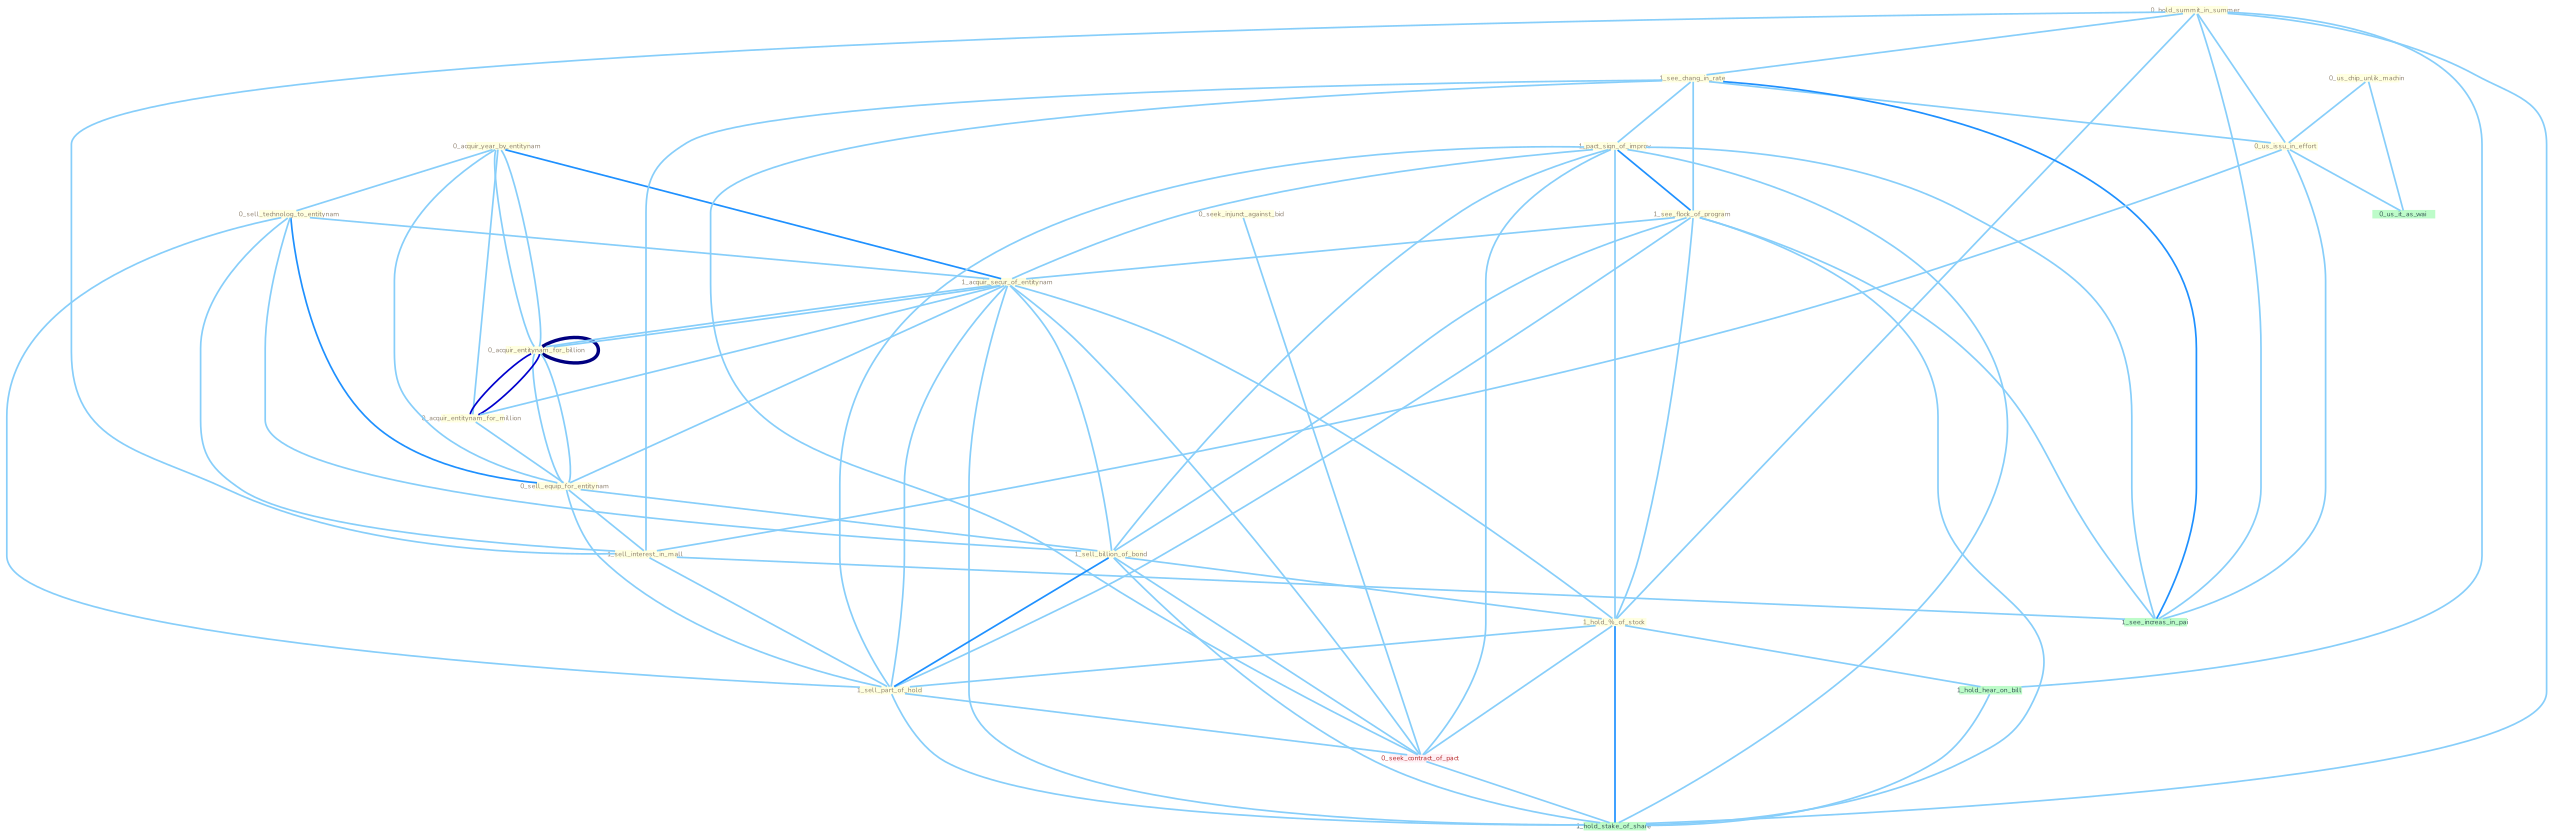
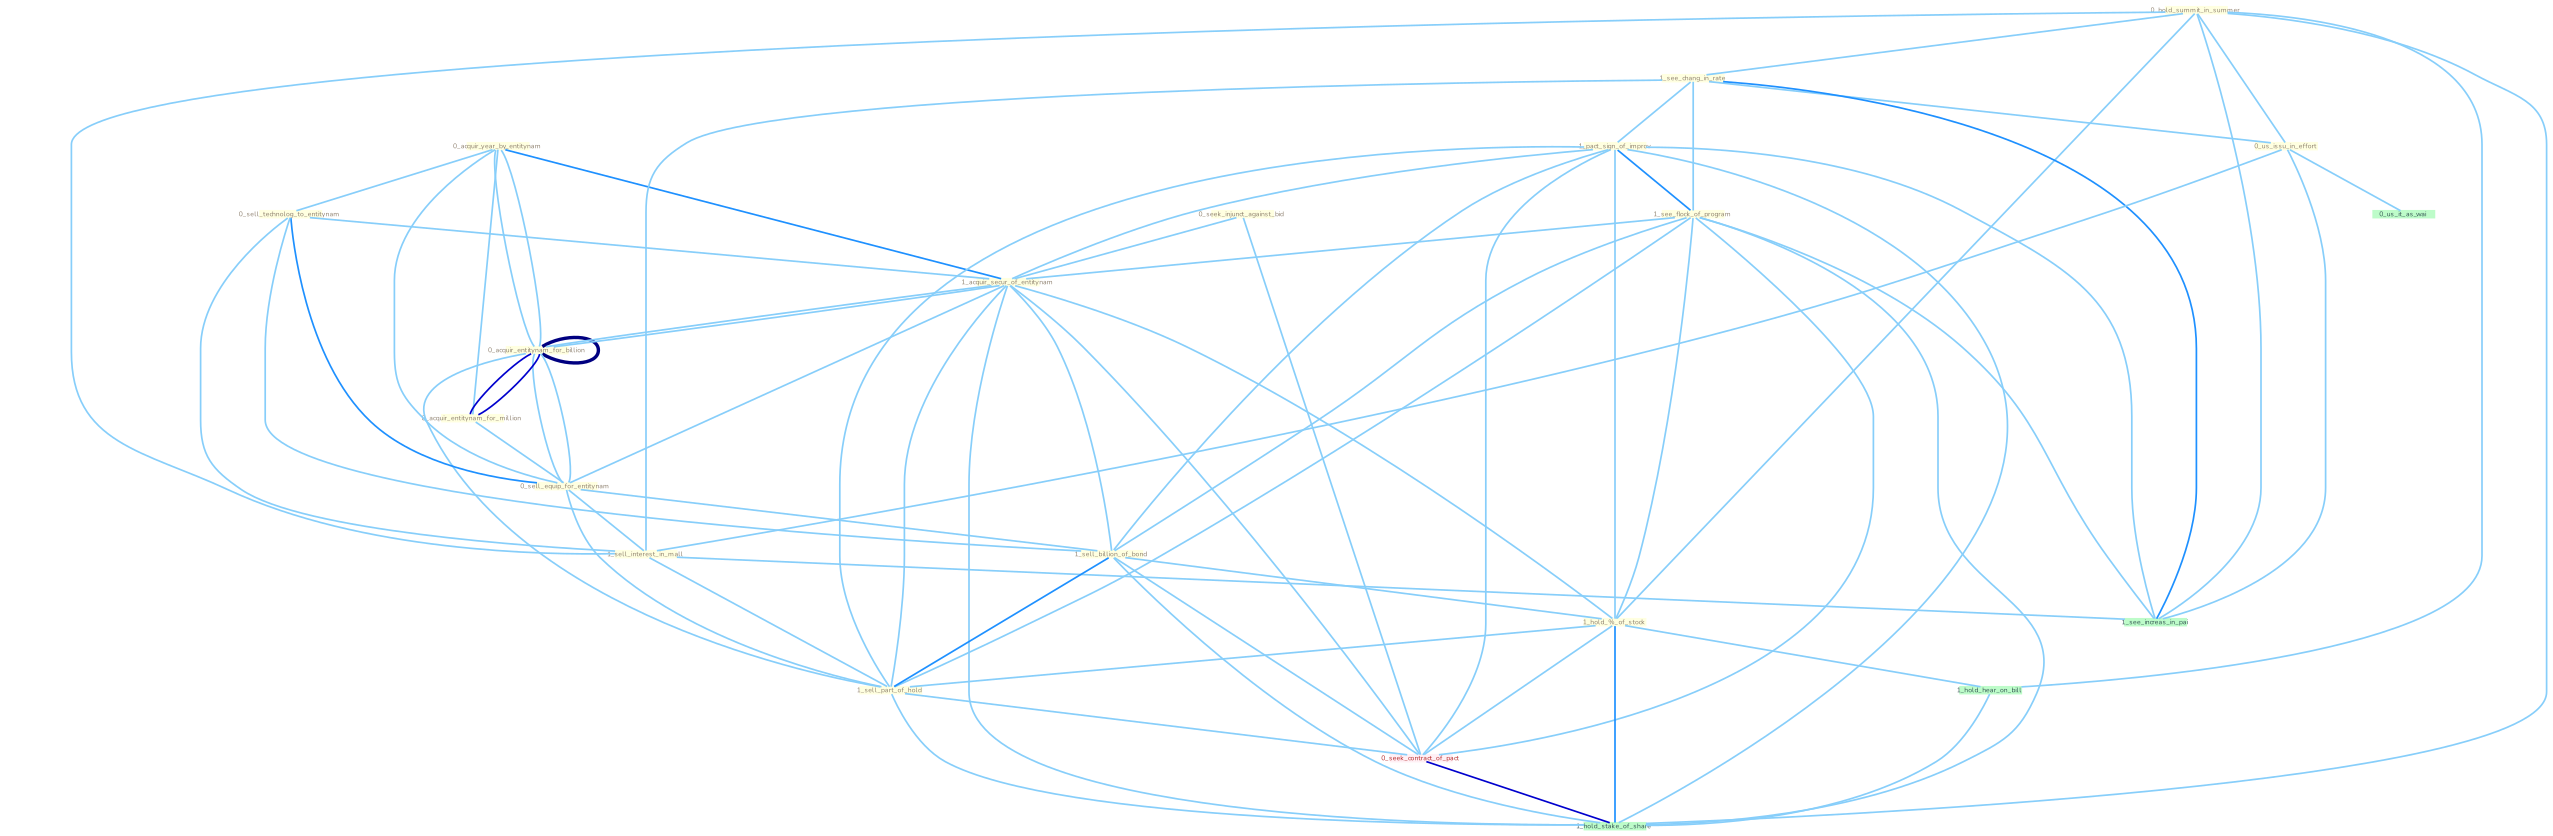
(2368, 78) -> none
(753, 176) -> (1839, 585)
(740, 350) -> (1125, 248)
(175, 623) -> (564, 568)
(1518, 792) -> (1518, 792)
